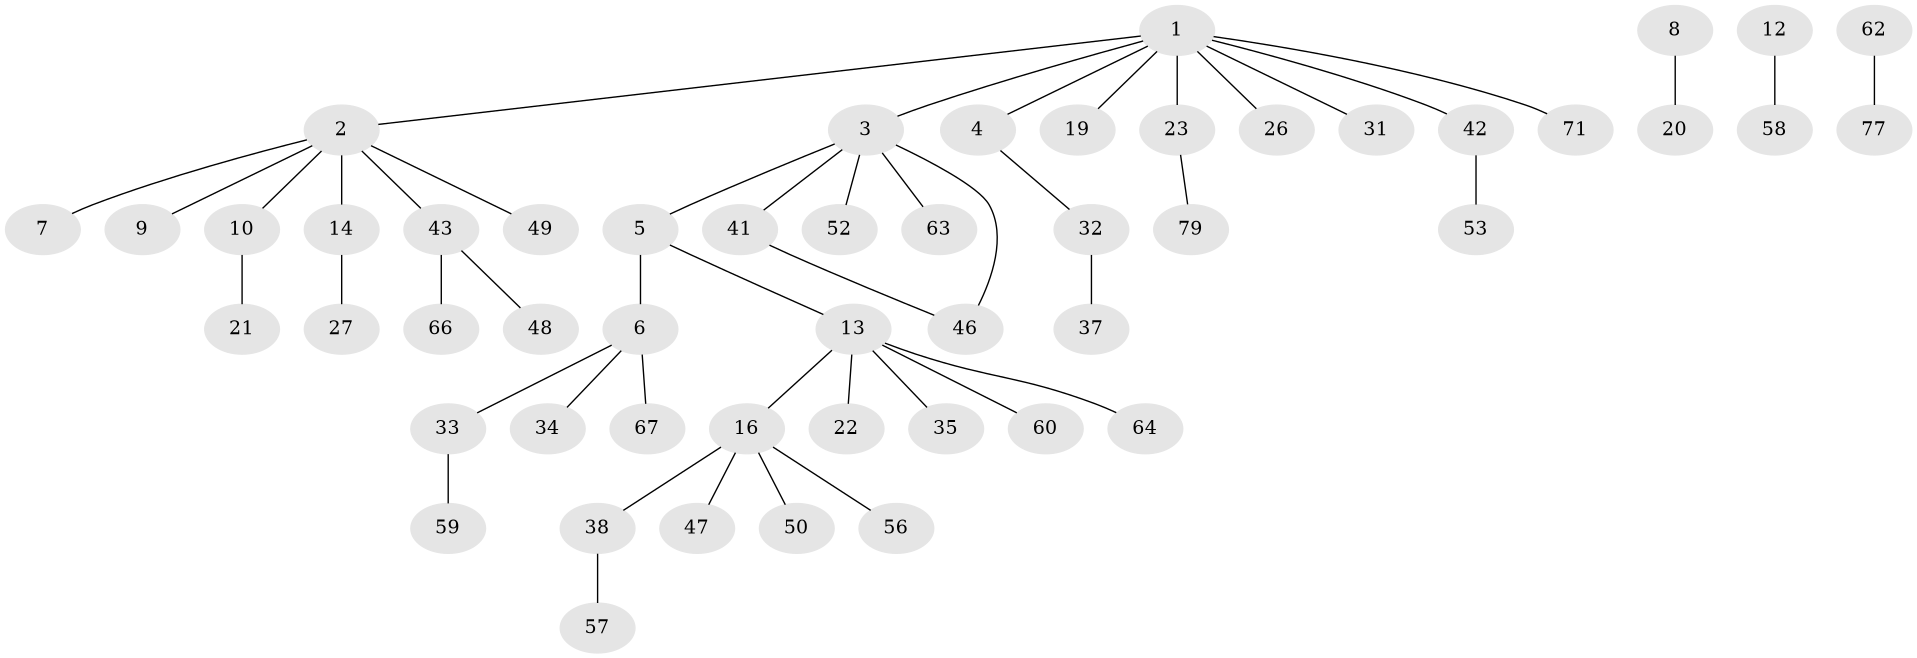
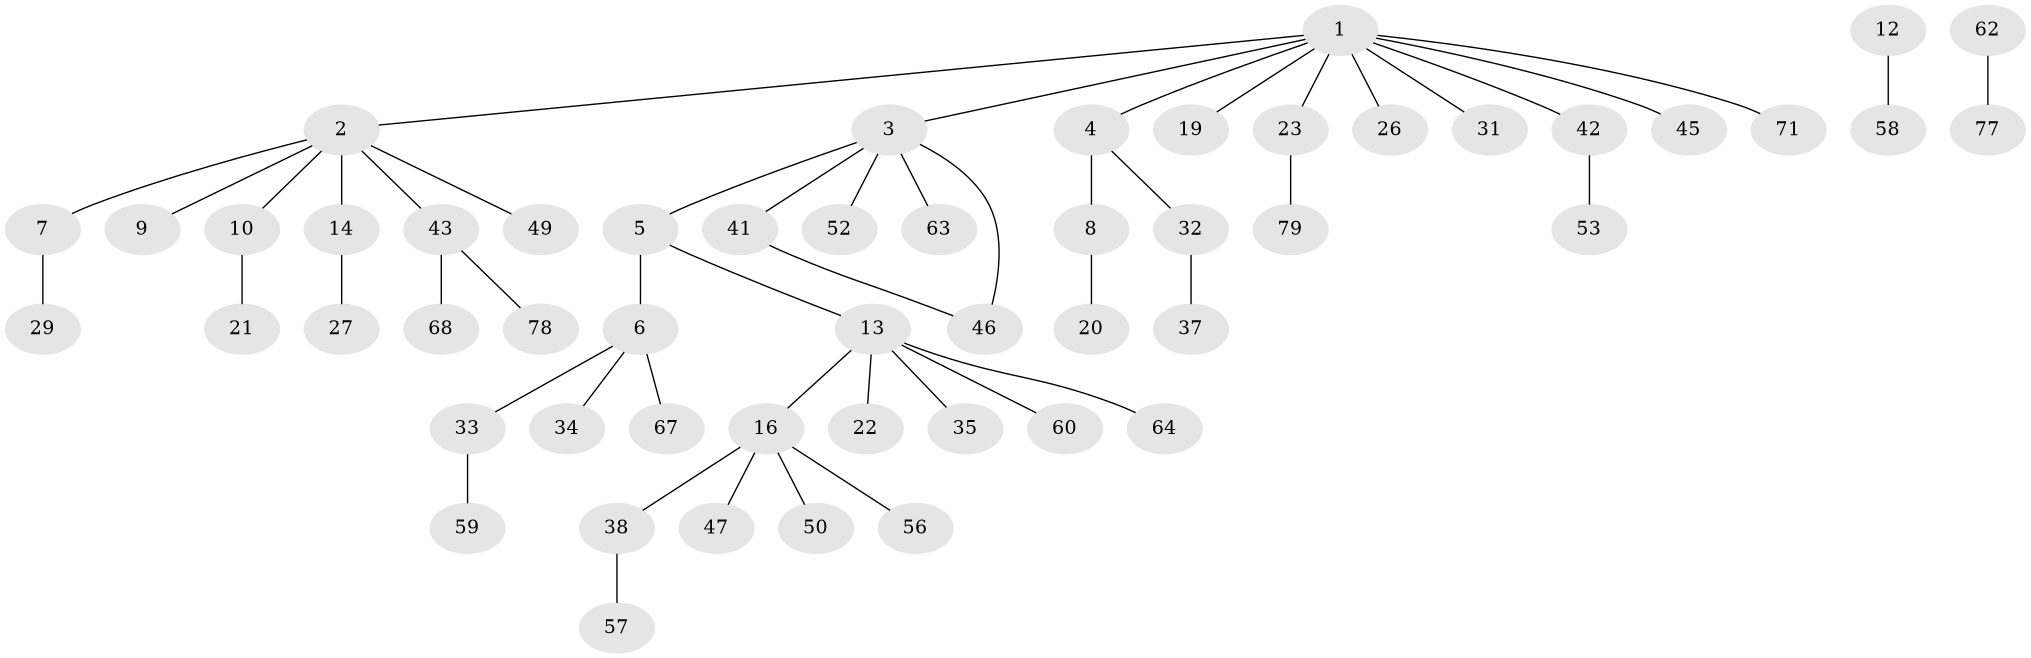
none -> (1689, 130)
none -> (1091, 180)
none -> (43, 329)
(441, 329) -> (441, 329)
(541, 329) -> (541, 329)
